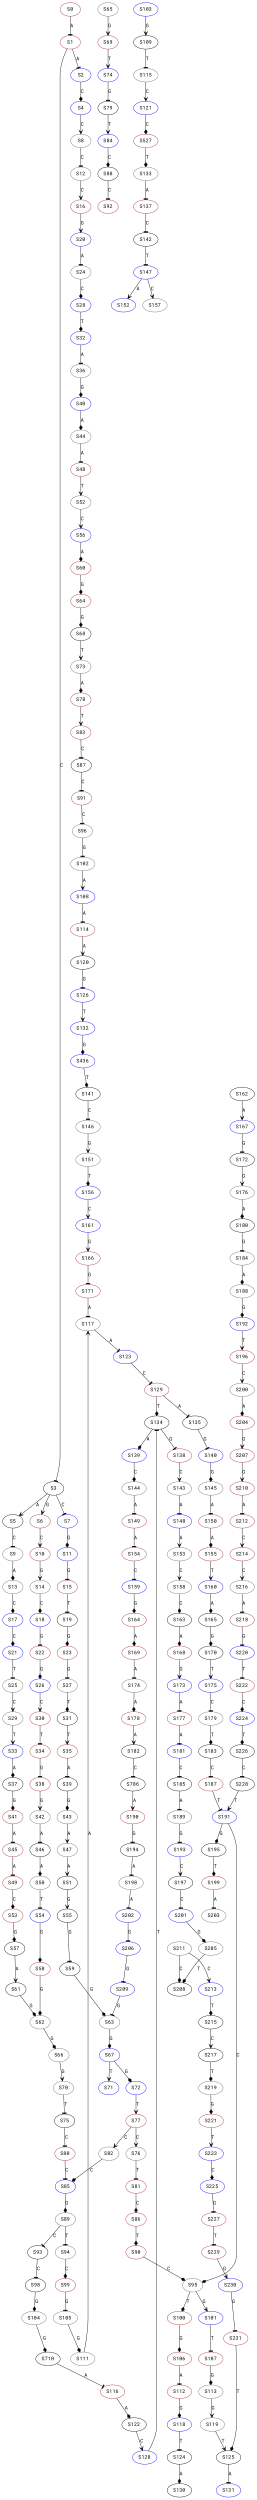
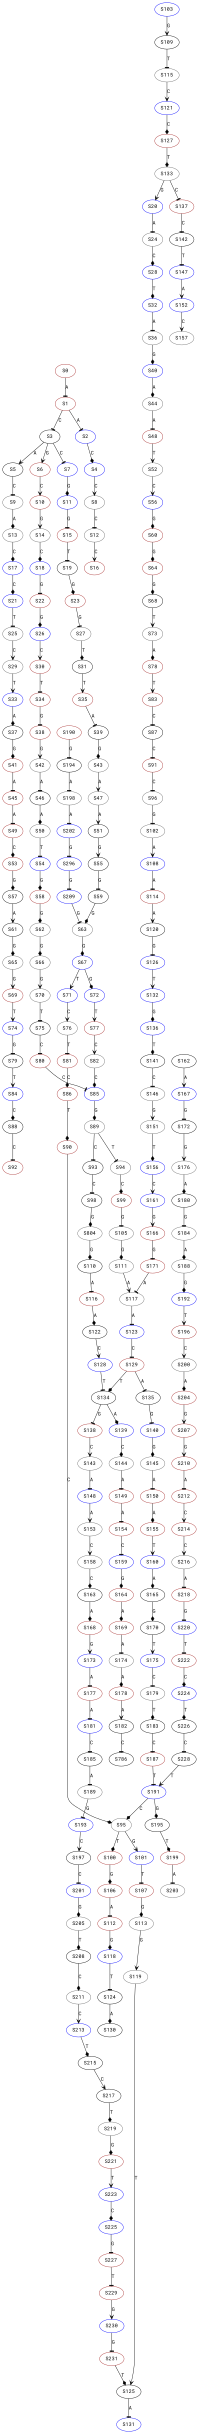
(146, 141) -> (167, 141)
(148, 190) -> (177, 190)
(81, 221) -> (161, 188)
(150, 287) -> (182, 320)
(83, 552) -> (154, 519)
(83, 1061) -> (153, 1028)
(133, 1799) -> none
(128, 1949) -> (69, 864)
(179, 1967) -> (79, 1975)
(27, 2004) -> (13, 944)
(136, 2135) -> (67, 1010)
(34, 2318) -> (90, 1233)
(48, 2359) -> (90, 1266)
